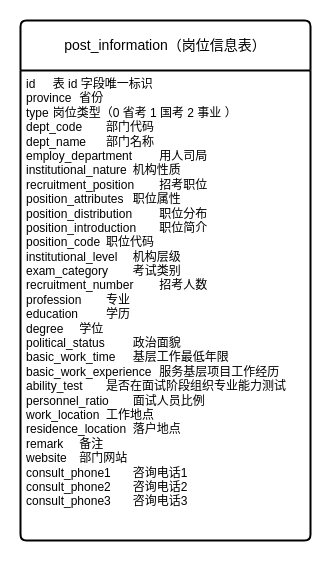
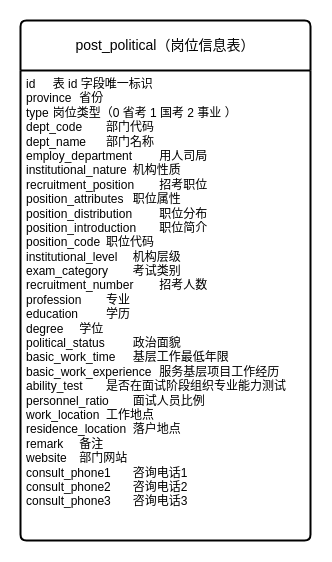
(166, 46) -> (166, 46)
